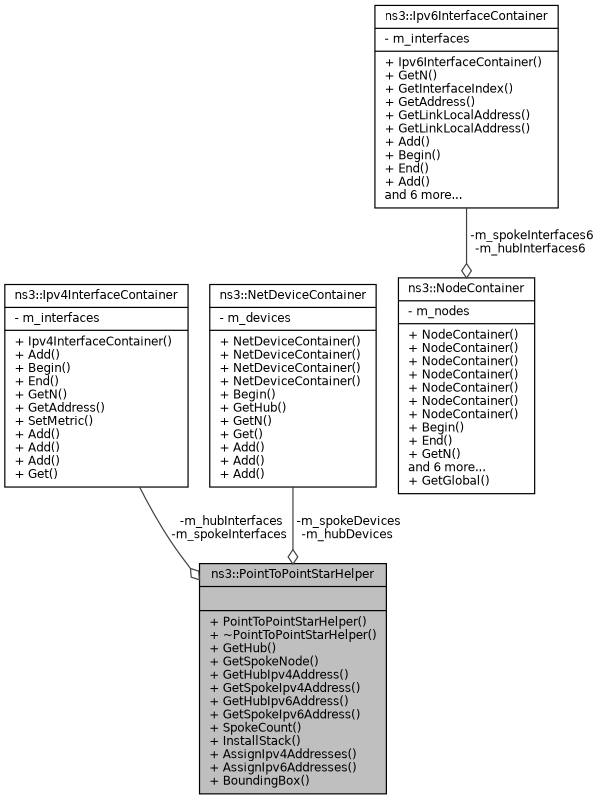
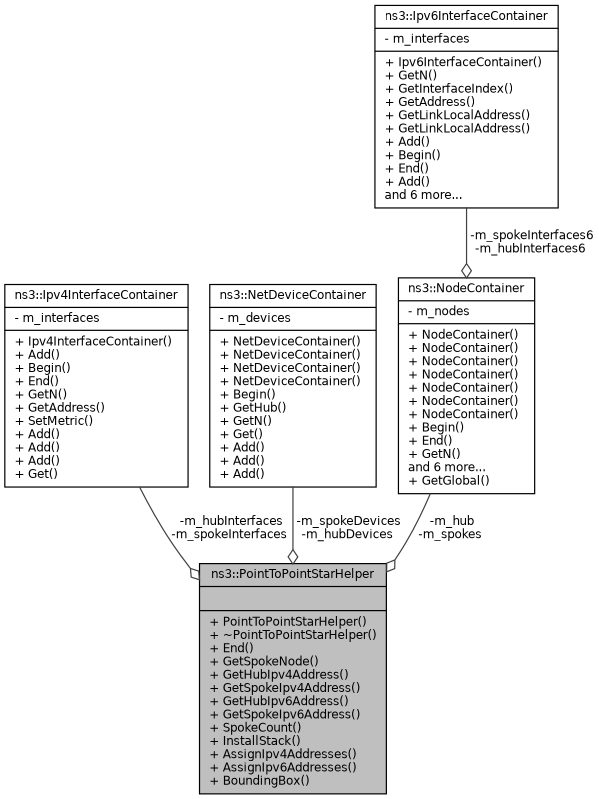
none -> (414, 527)
(243, 649) -> (231, 649)
